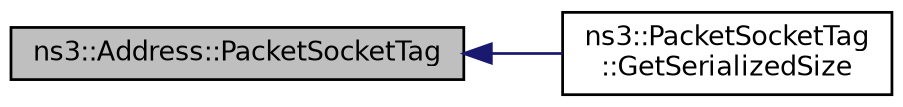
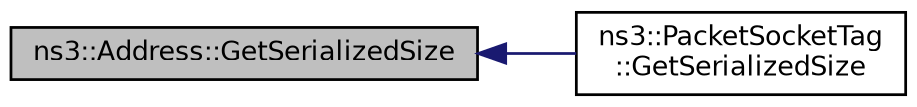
(237, 54) -> (244, 54)
